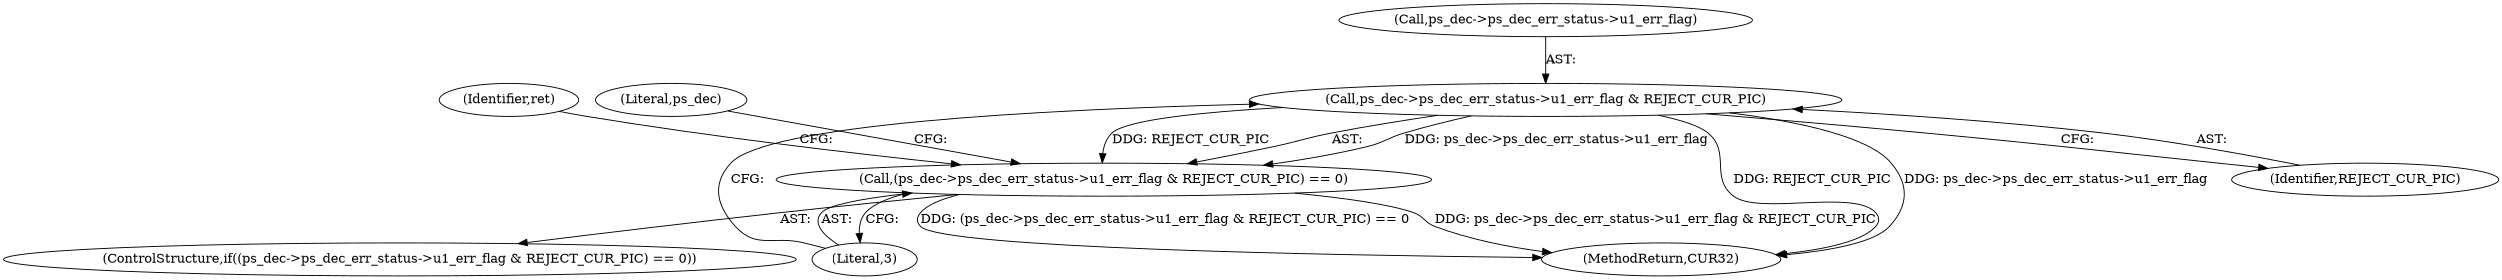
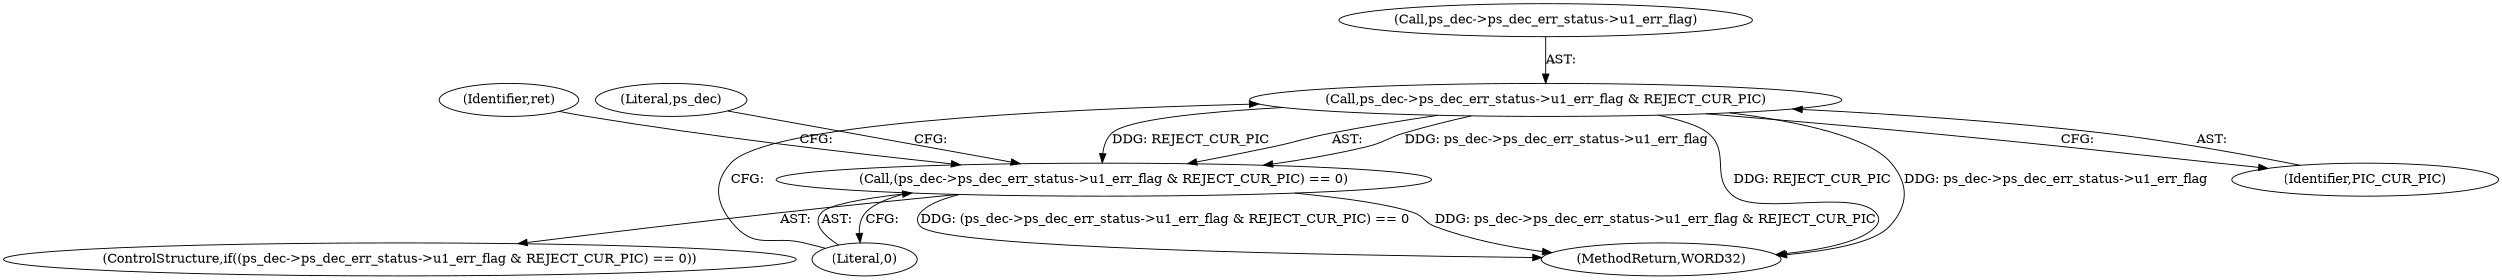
(2365, 180) -> (2365, 180)
(865, 259) -> (865, 259)
(1661, 259) -> (1661, 259)
